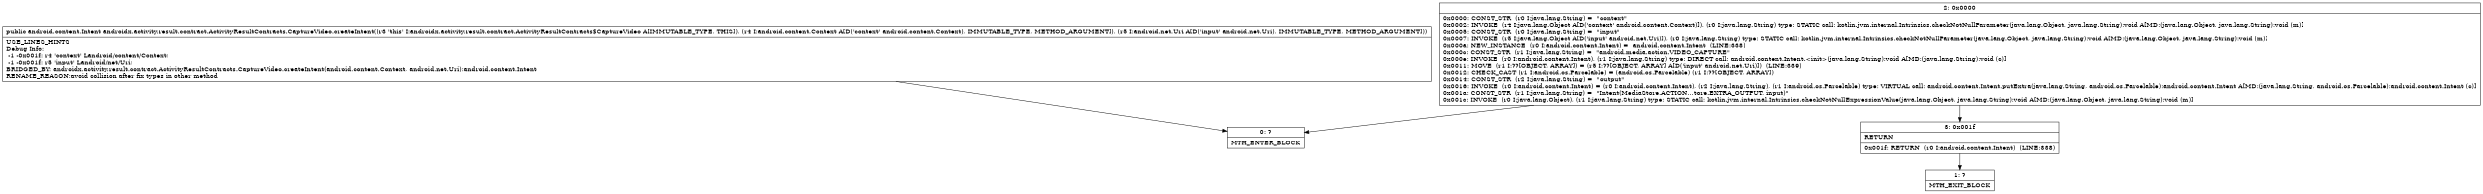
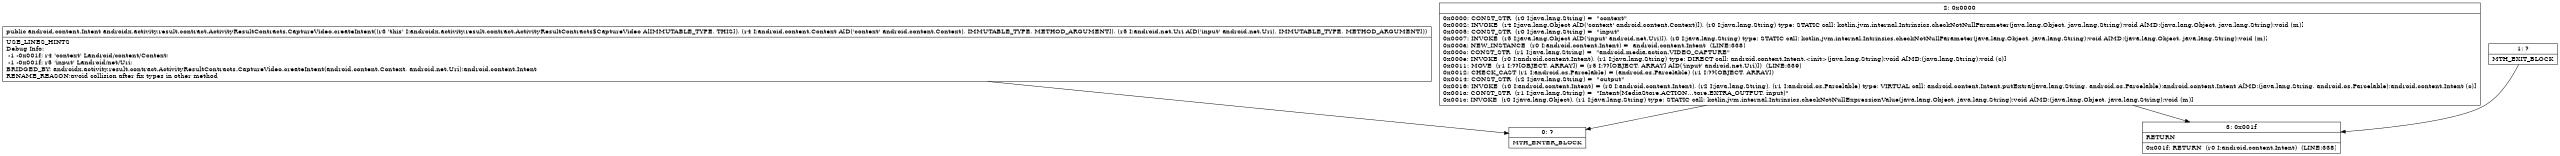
(1960, 159) -> (2443, 119)
